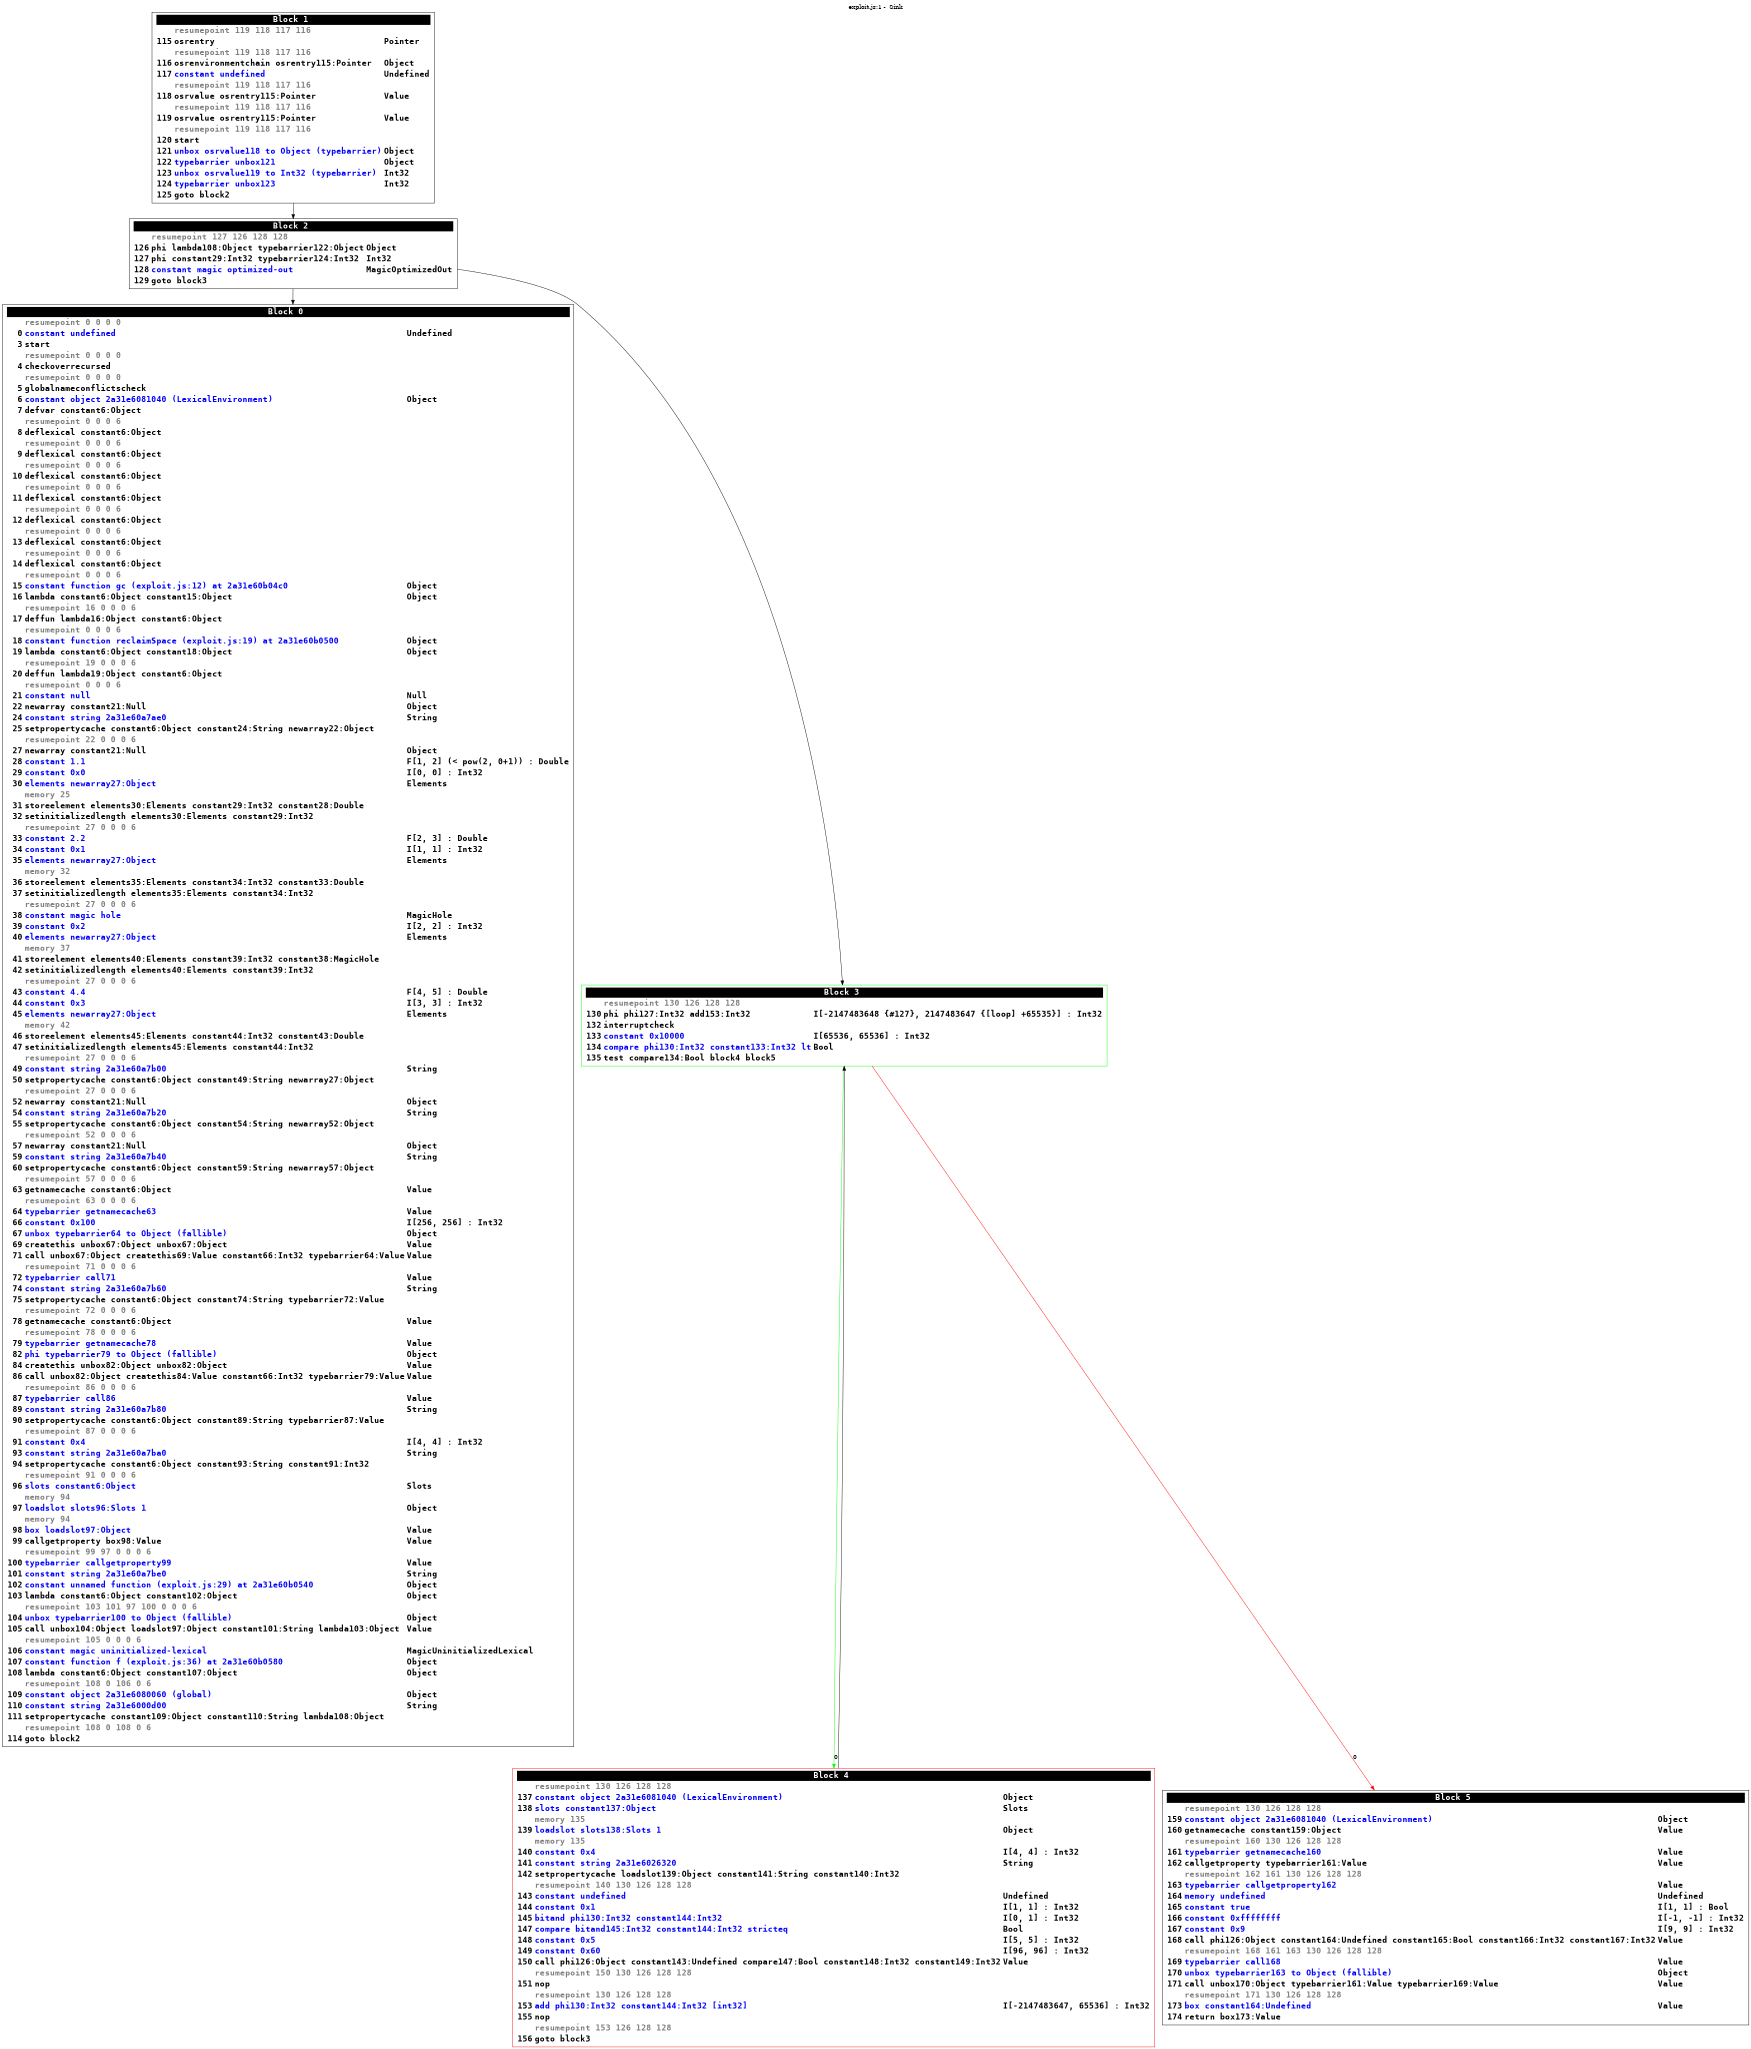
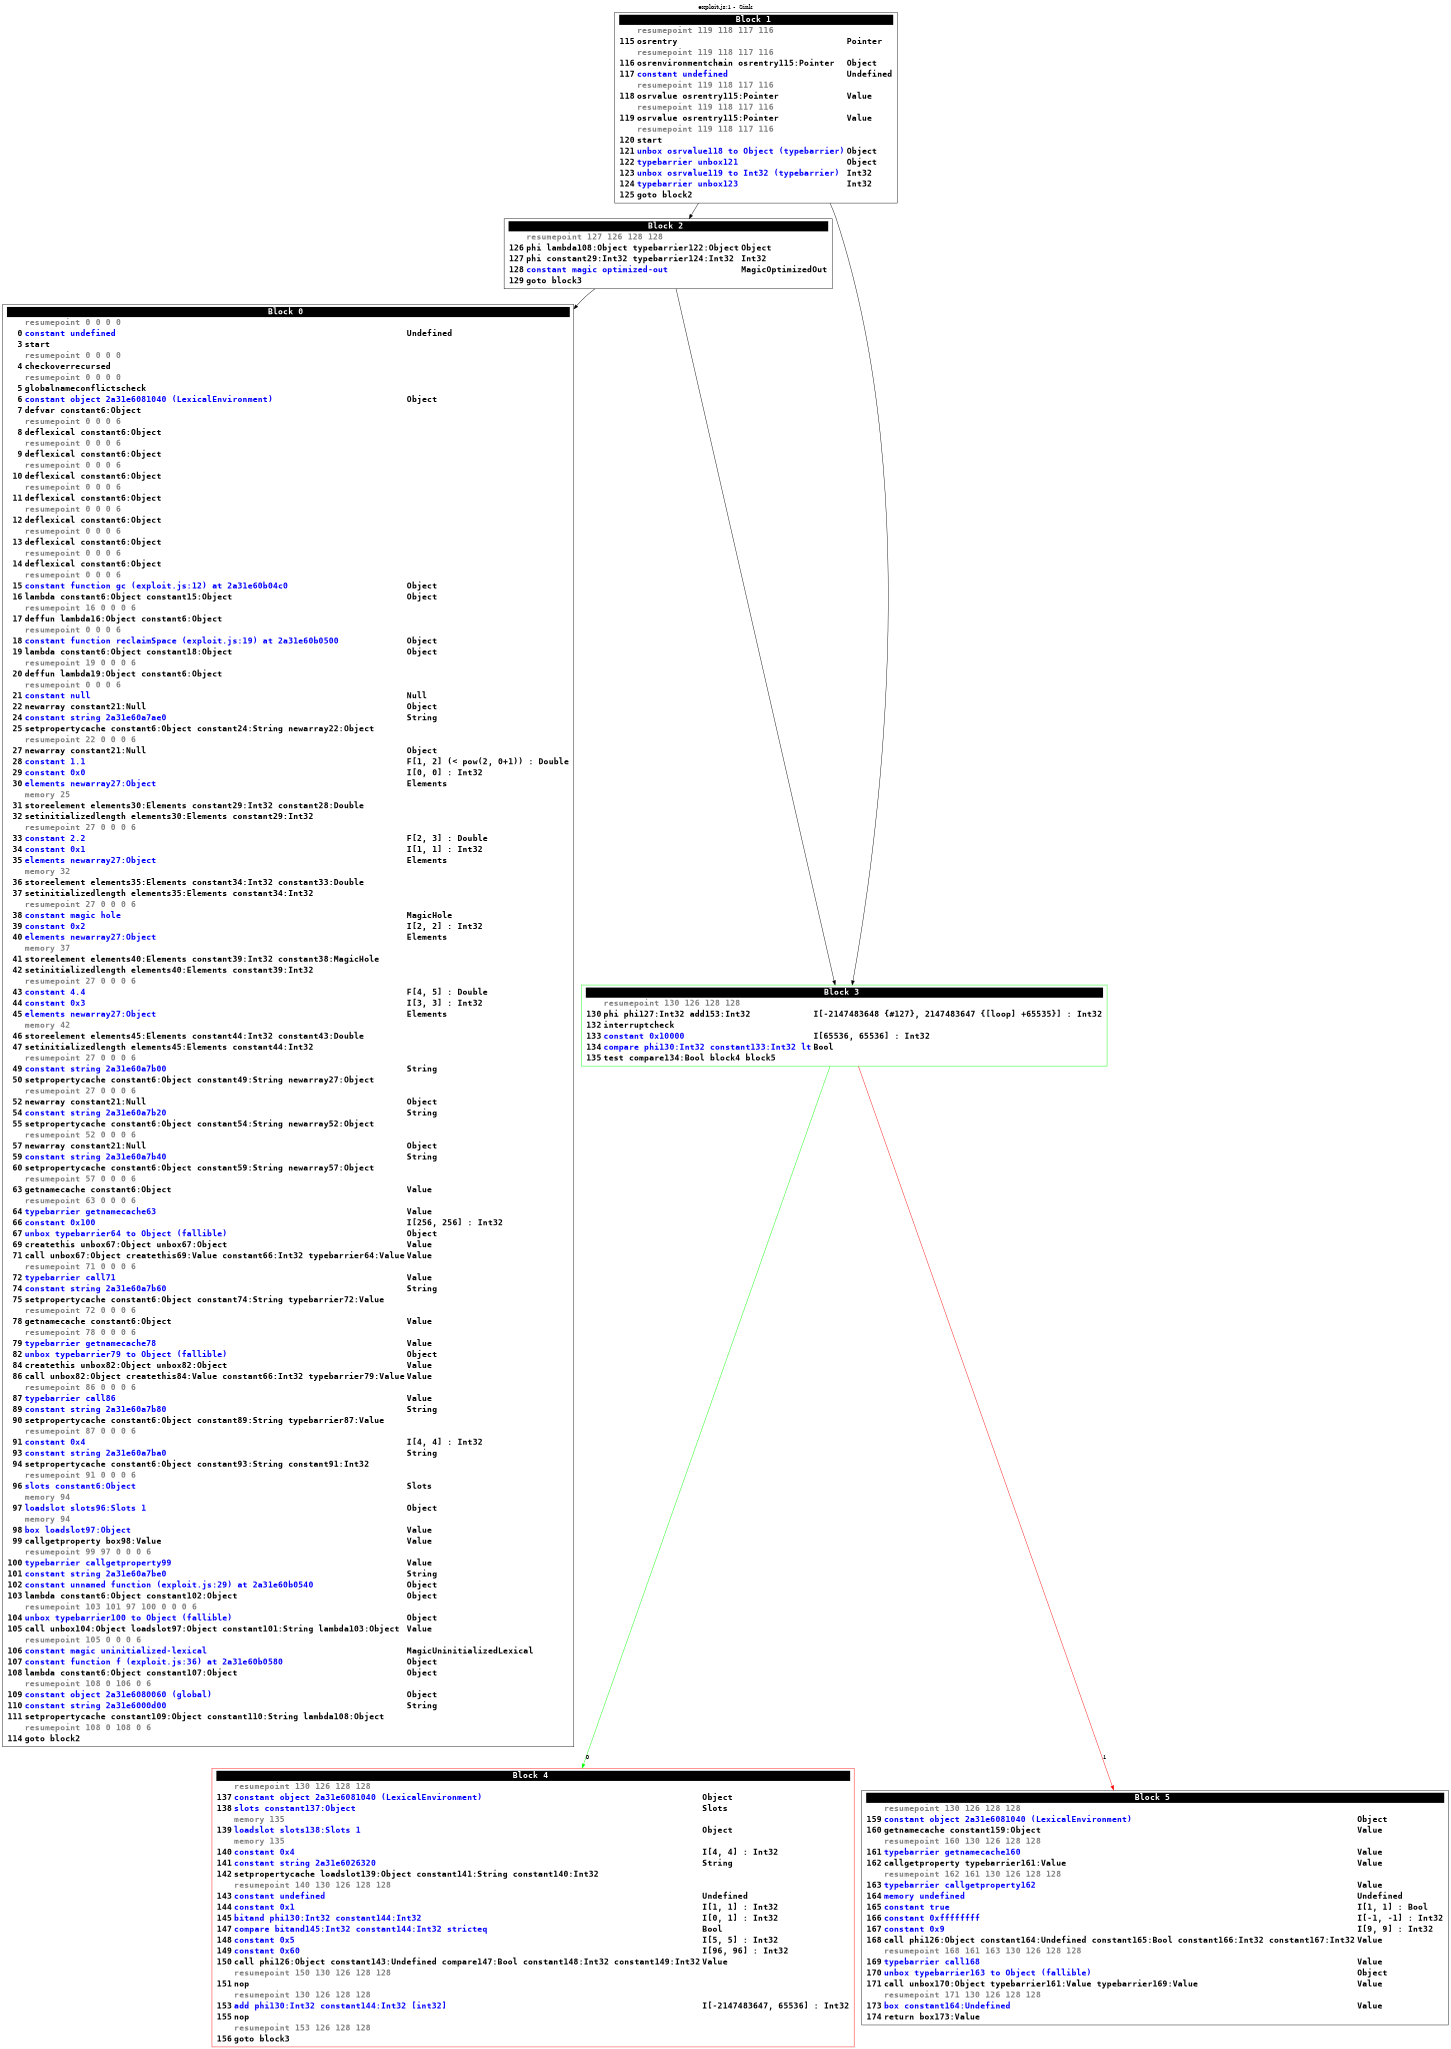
(121, 1354) -> (126, 1354)
(843, 1419) -> (888, 590)
(1355, 1758) -> (1105, 1758)
